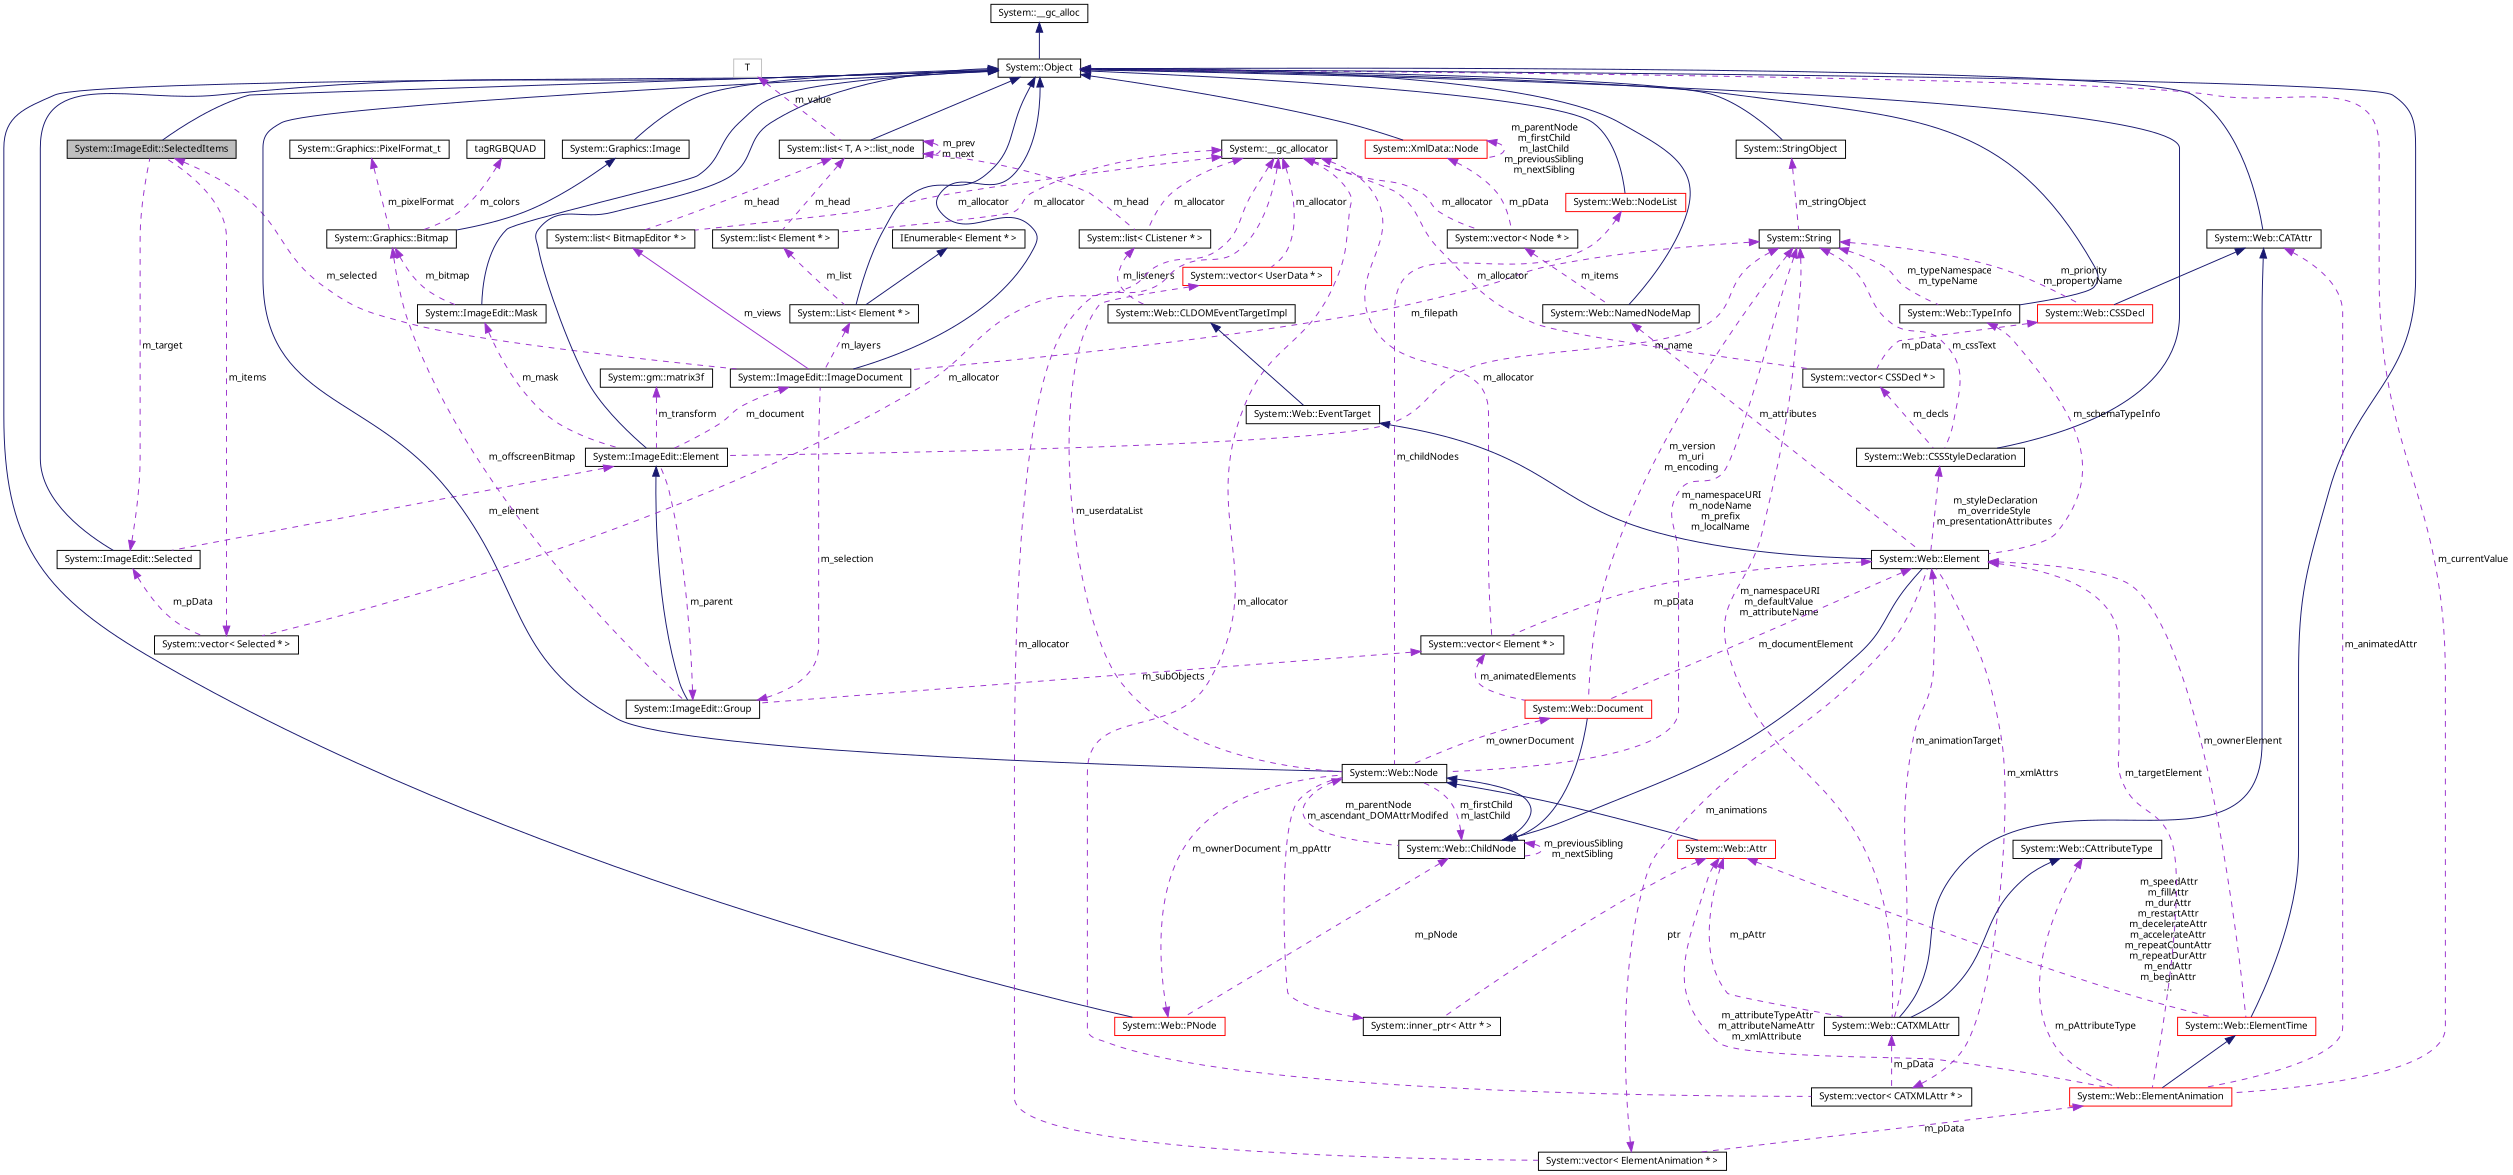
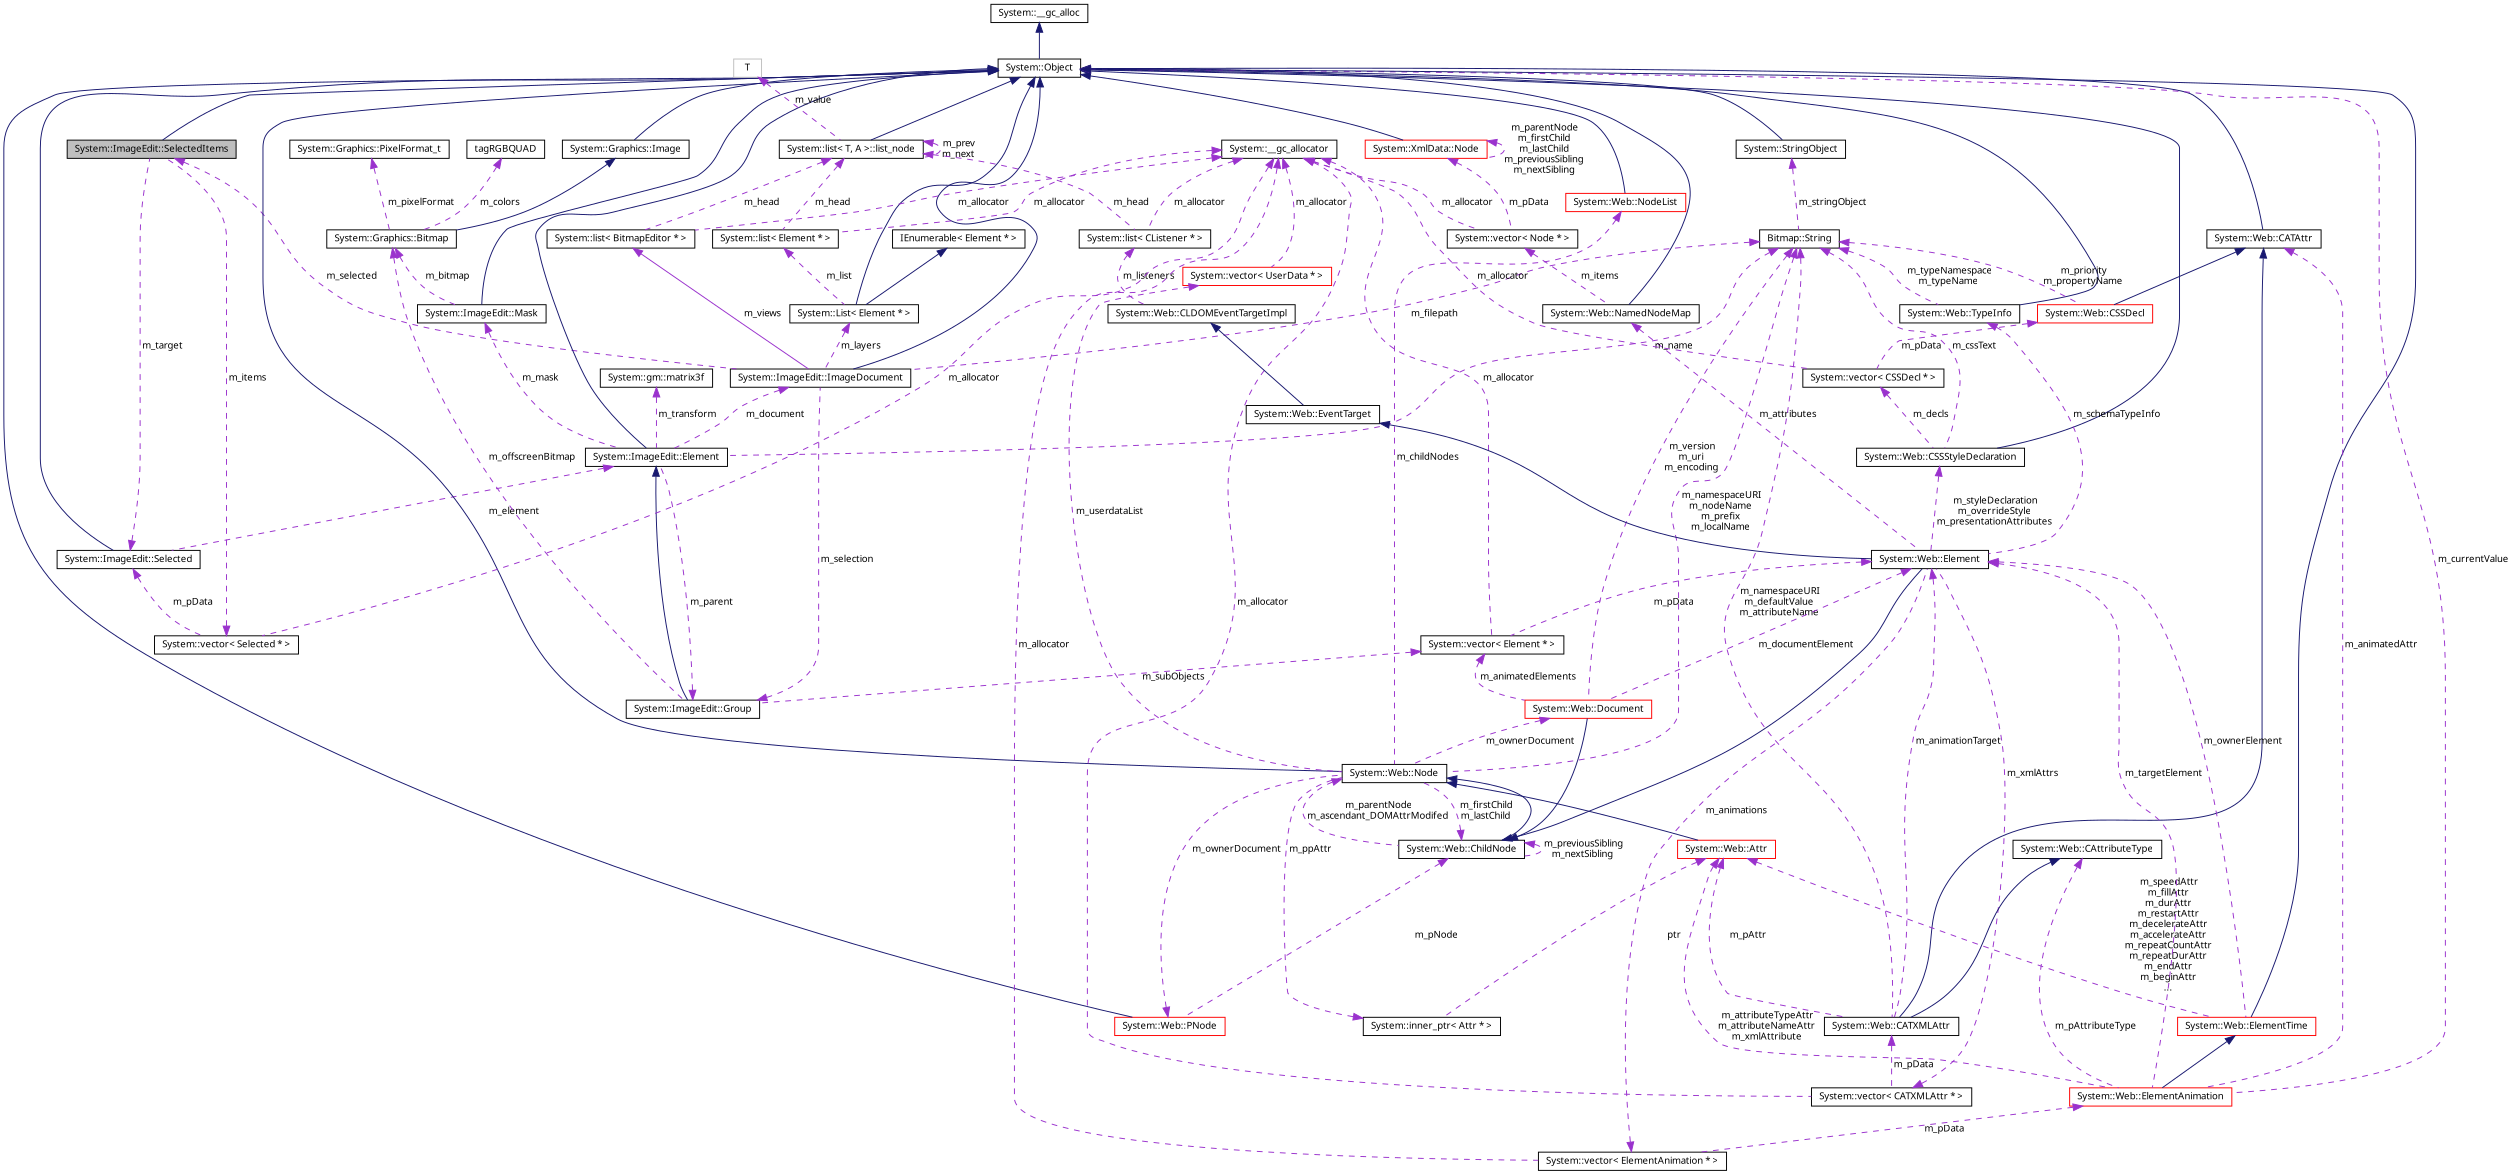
(1799, 239) -> (1799, 239)
